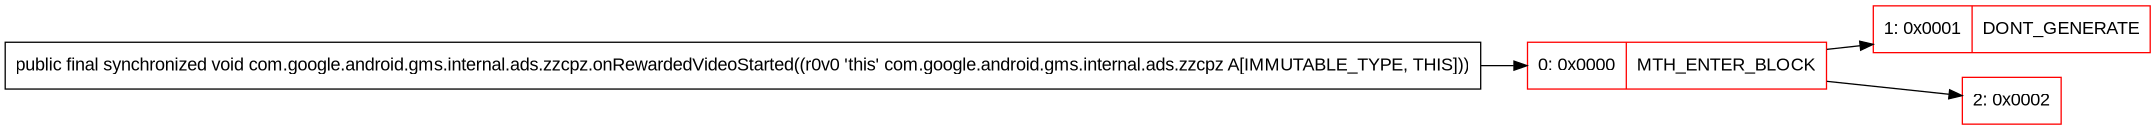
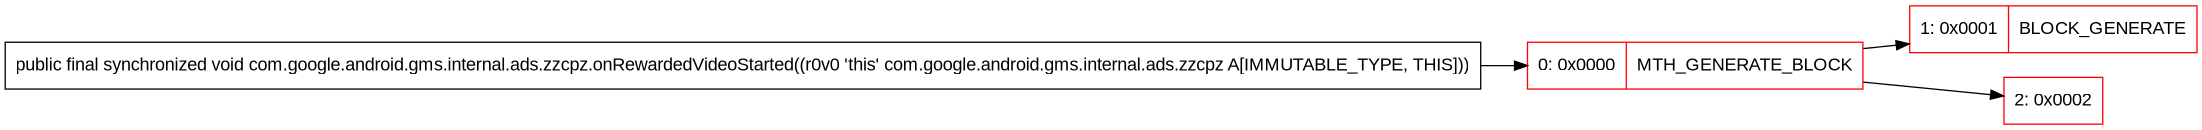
(2061, 29) -> (2103, 29)
(1726, 65) -> (1745, 65)
